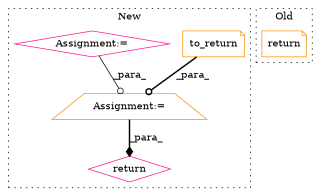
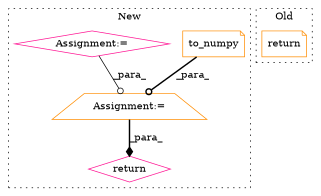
(214, 44) -> (214, 44)
